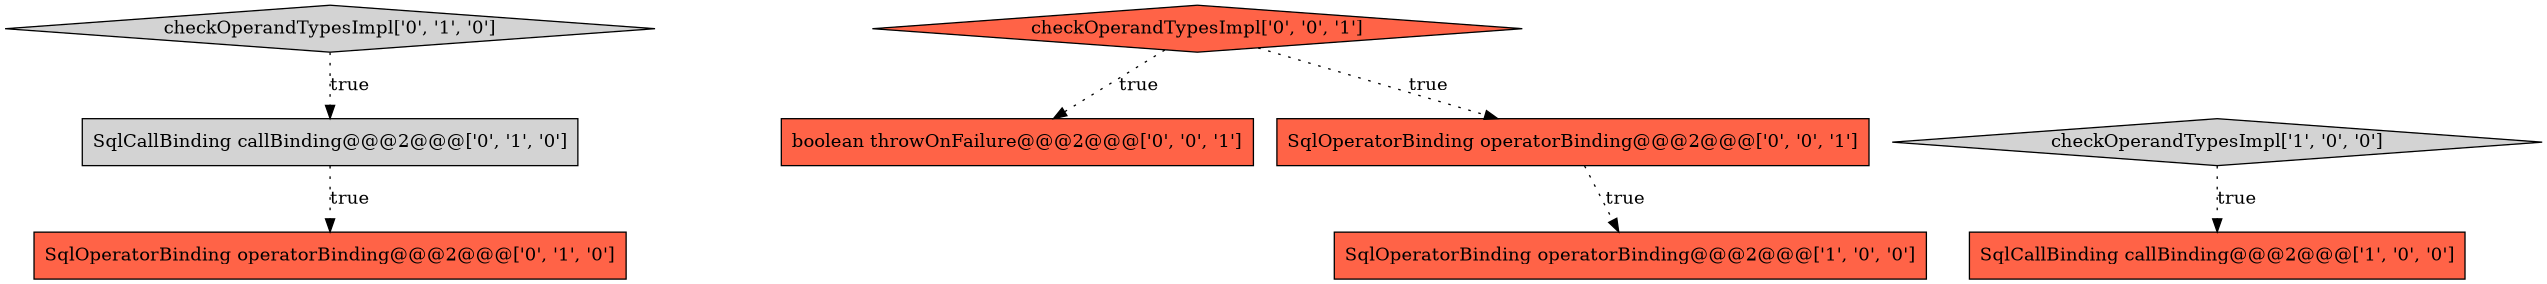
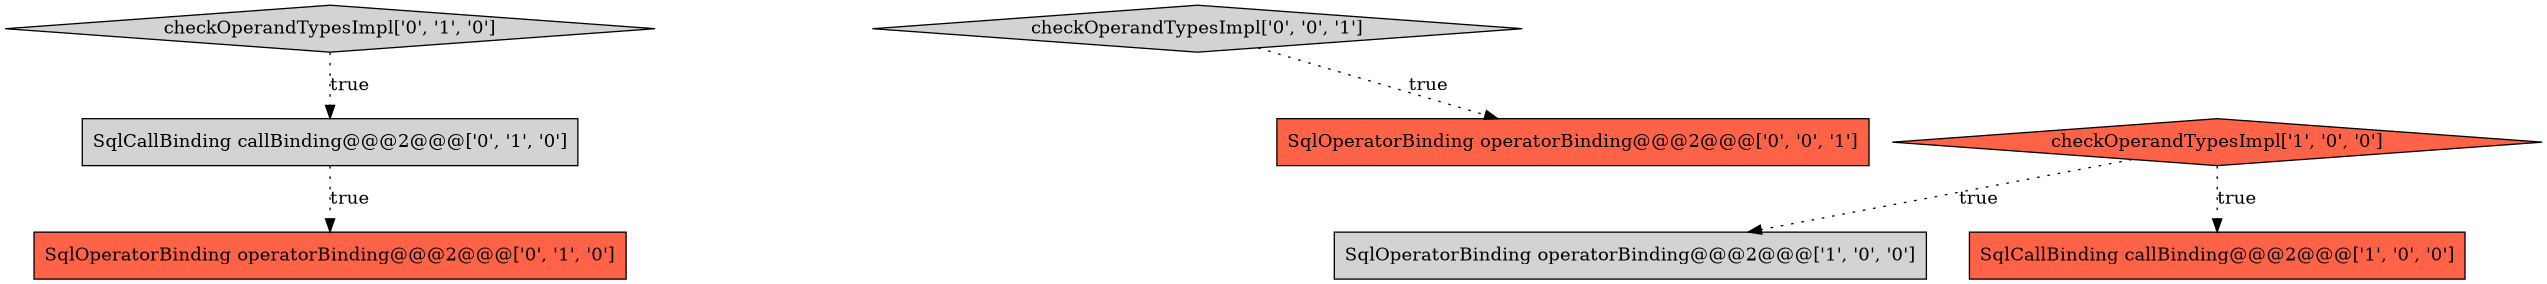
(1197, 29) -> (1197, 29)
(1017, 142) -> none
(2217, 142) -> (2217, 142)
(1599, 193) -> (1947, 195)
(1630, 256) -> (1630, 256)
